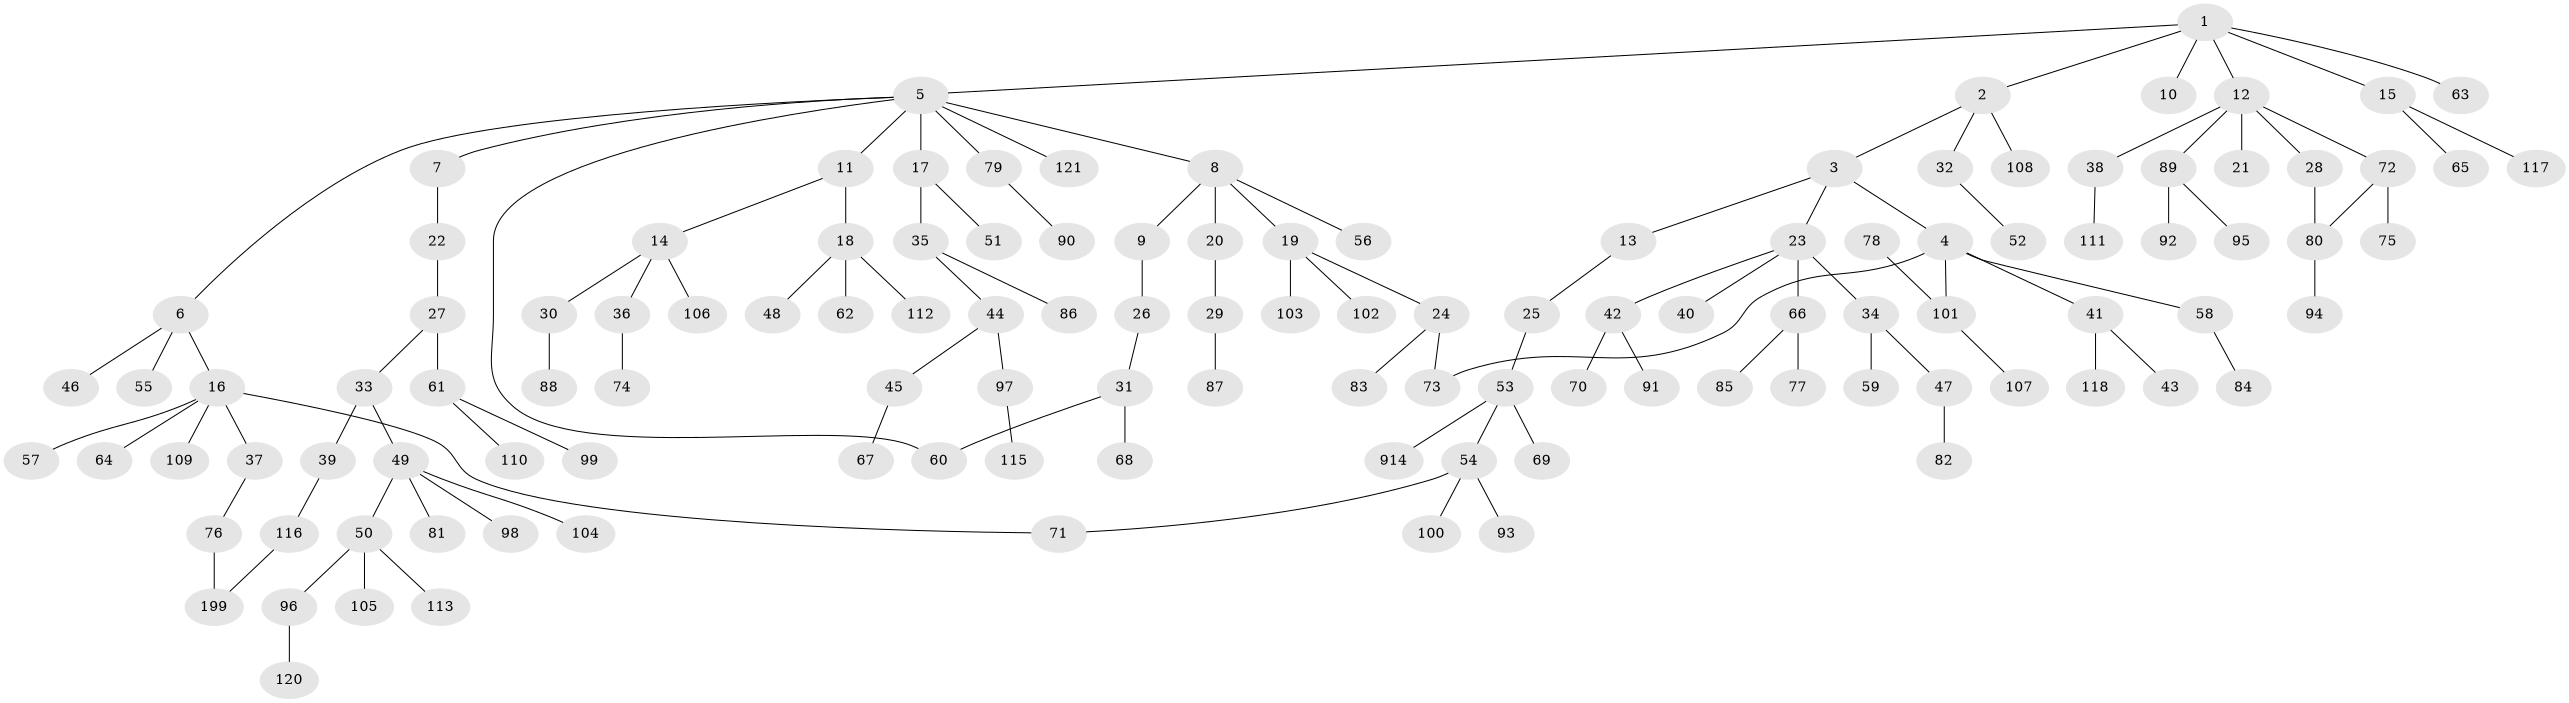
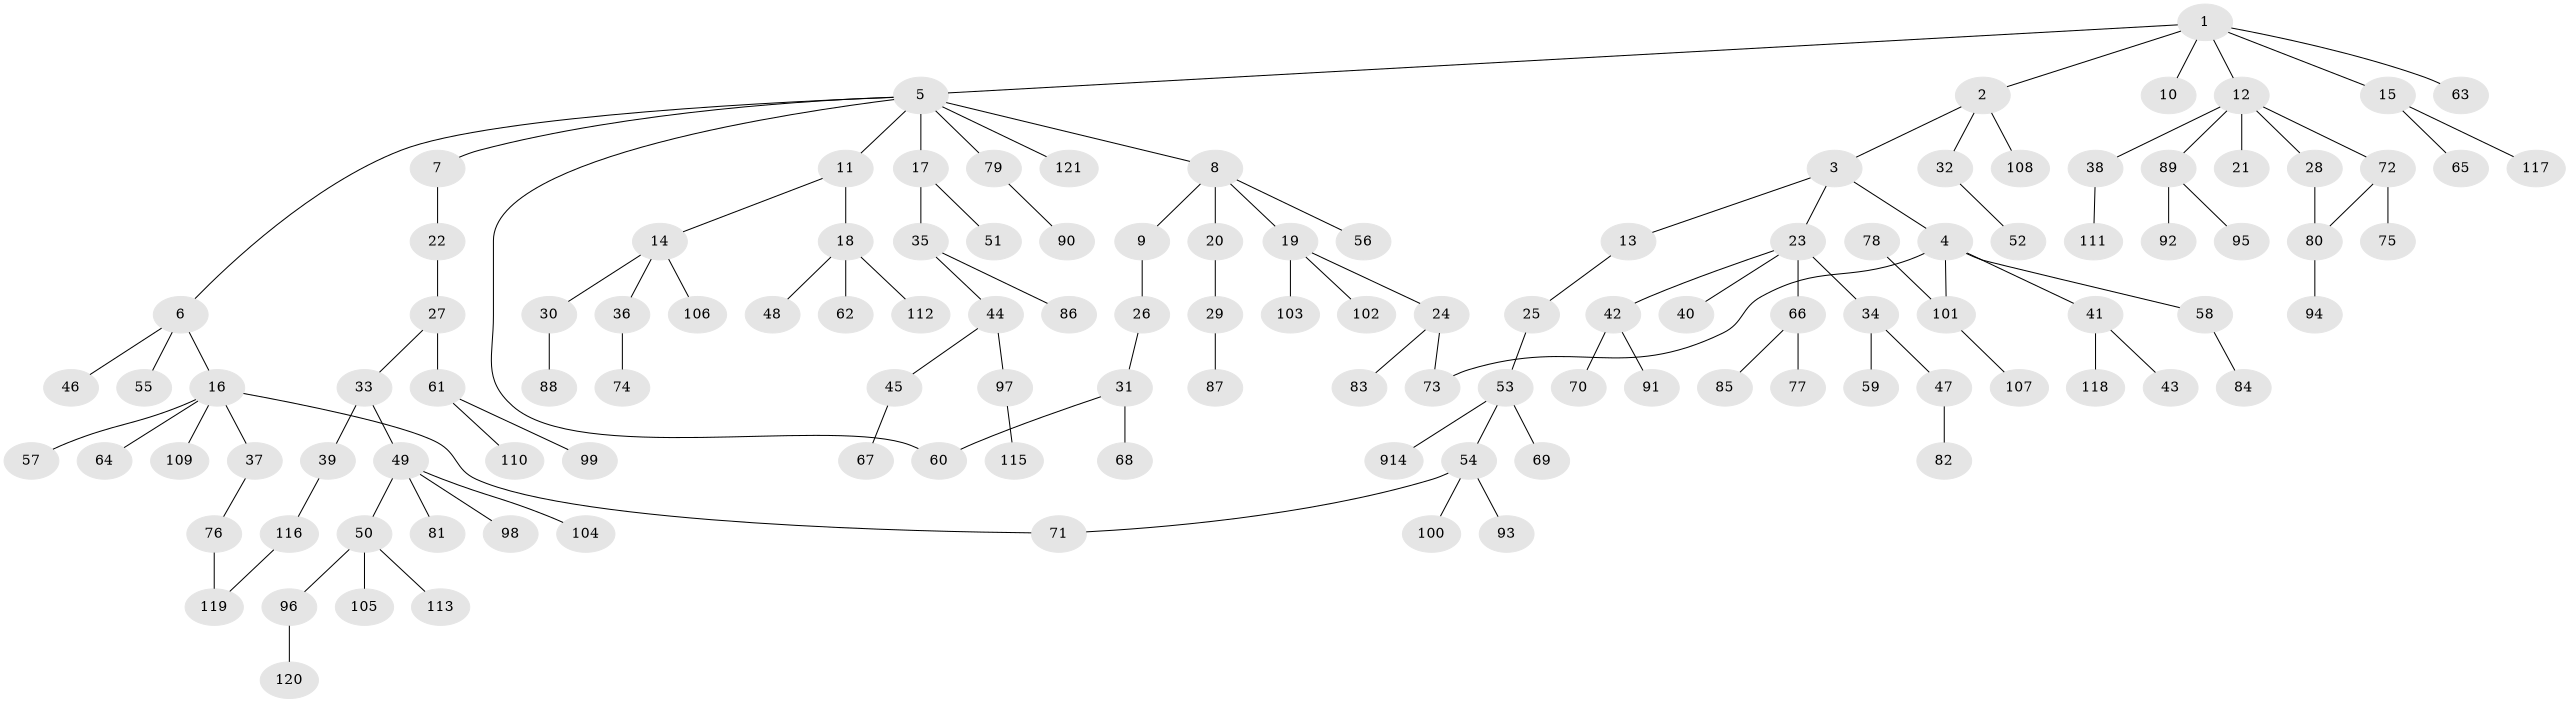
(214, 607) -> (214, 607)
